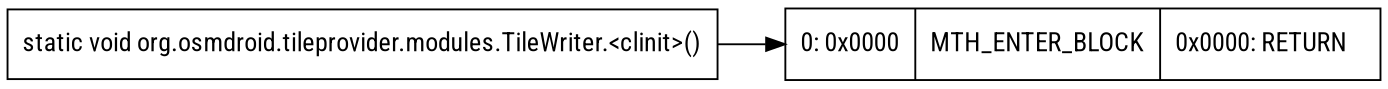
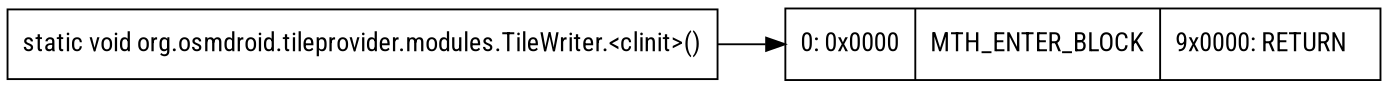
(1270, 43) -> (1270, 43)
